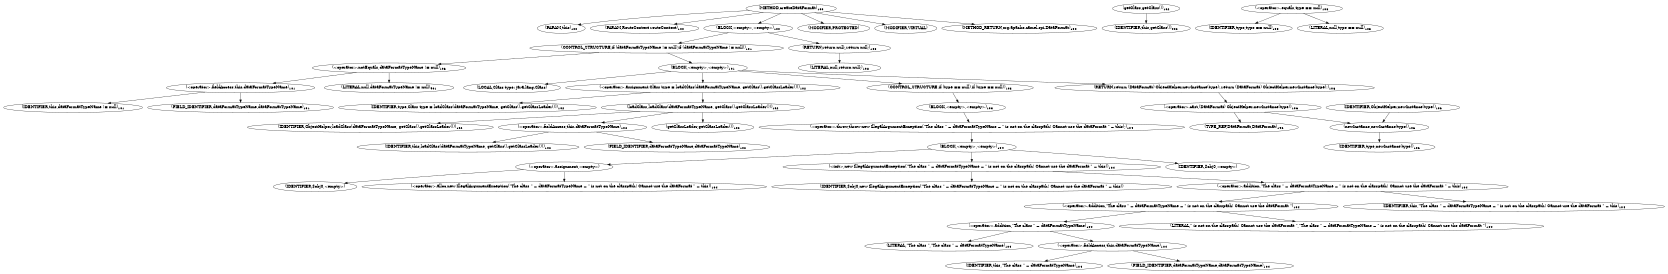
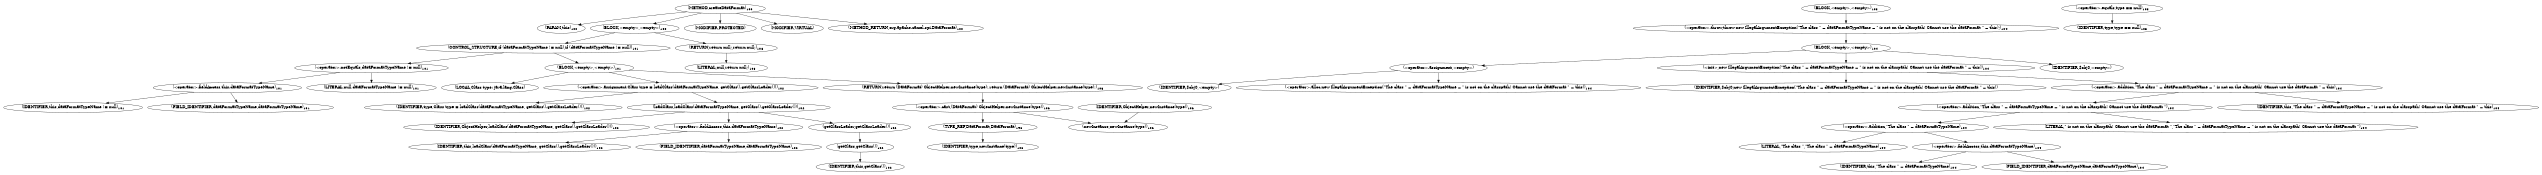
(645, 28) -> none
(1175, 28) -> (889, 167)
(1340, 28) -> none
(443, 68) -> (425, 68)
(434, 87) -> (416, 87)
(950, 88) -> none
none -> (860, 136)
(1379, 136) -> (983, 136)
